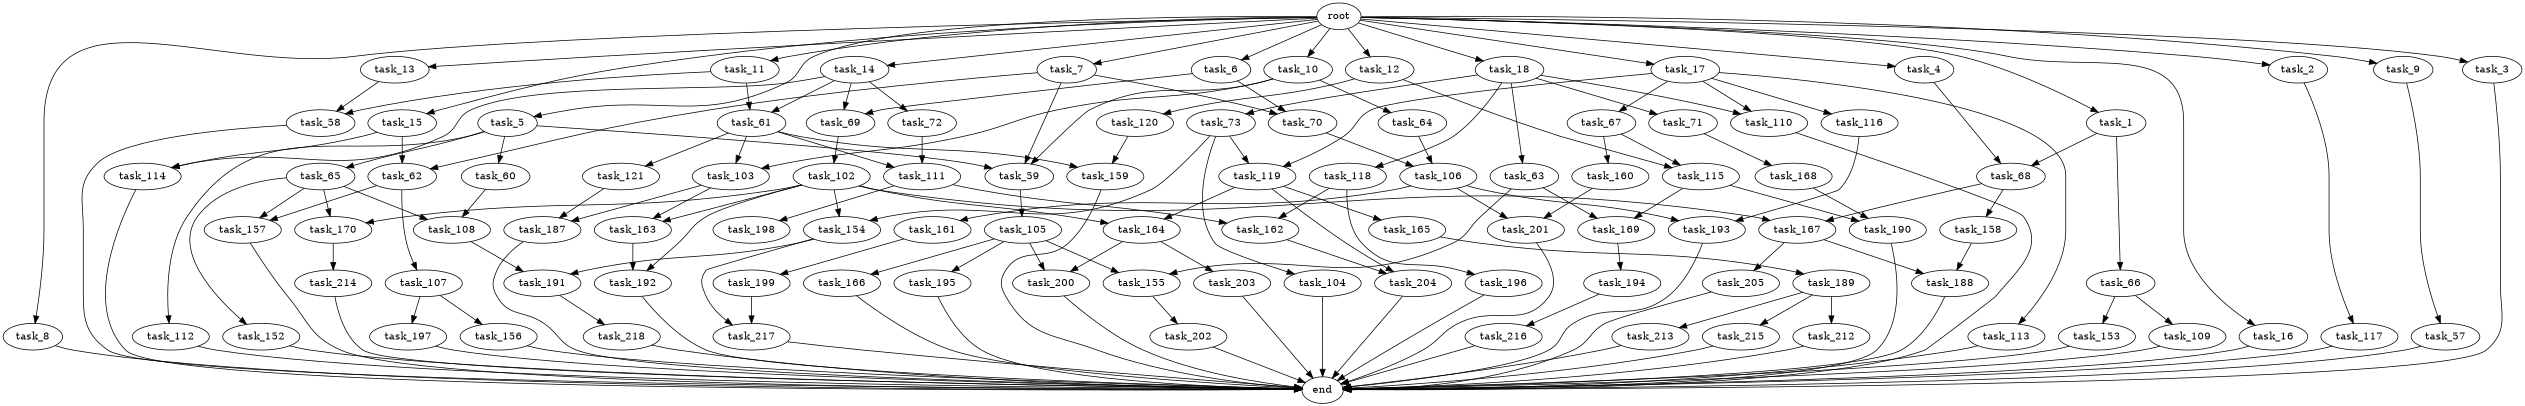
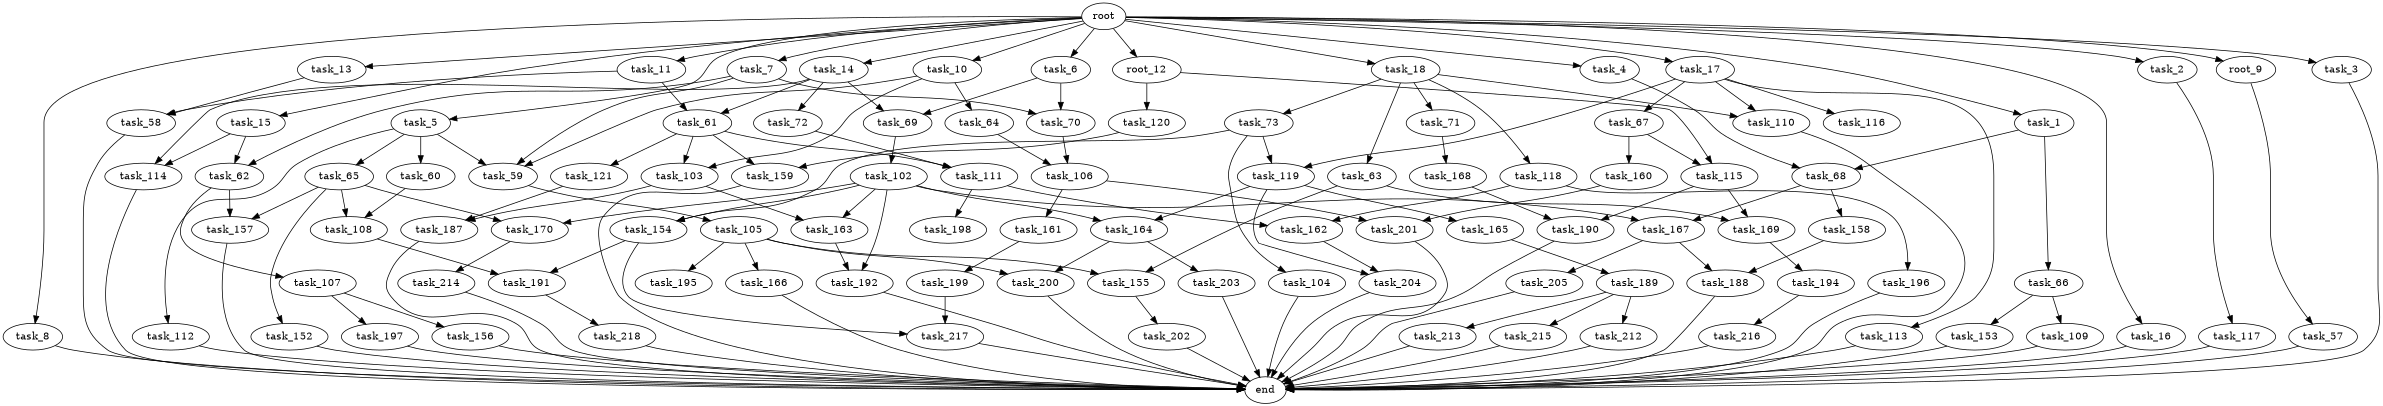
(1380, 70) -> (1147, 70)
(2403, 70) -> (2246, 70)
(1707, 230) -> none
(1101, 377) -> none
